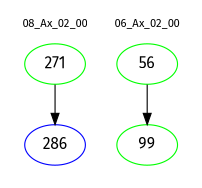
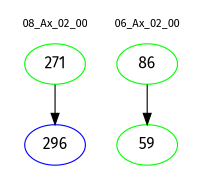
(147, 64) -> (147, 64)
(55, 145) -> (55, 145)
(147, 145) -> (147, 145)
